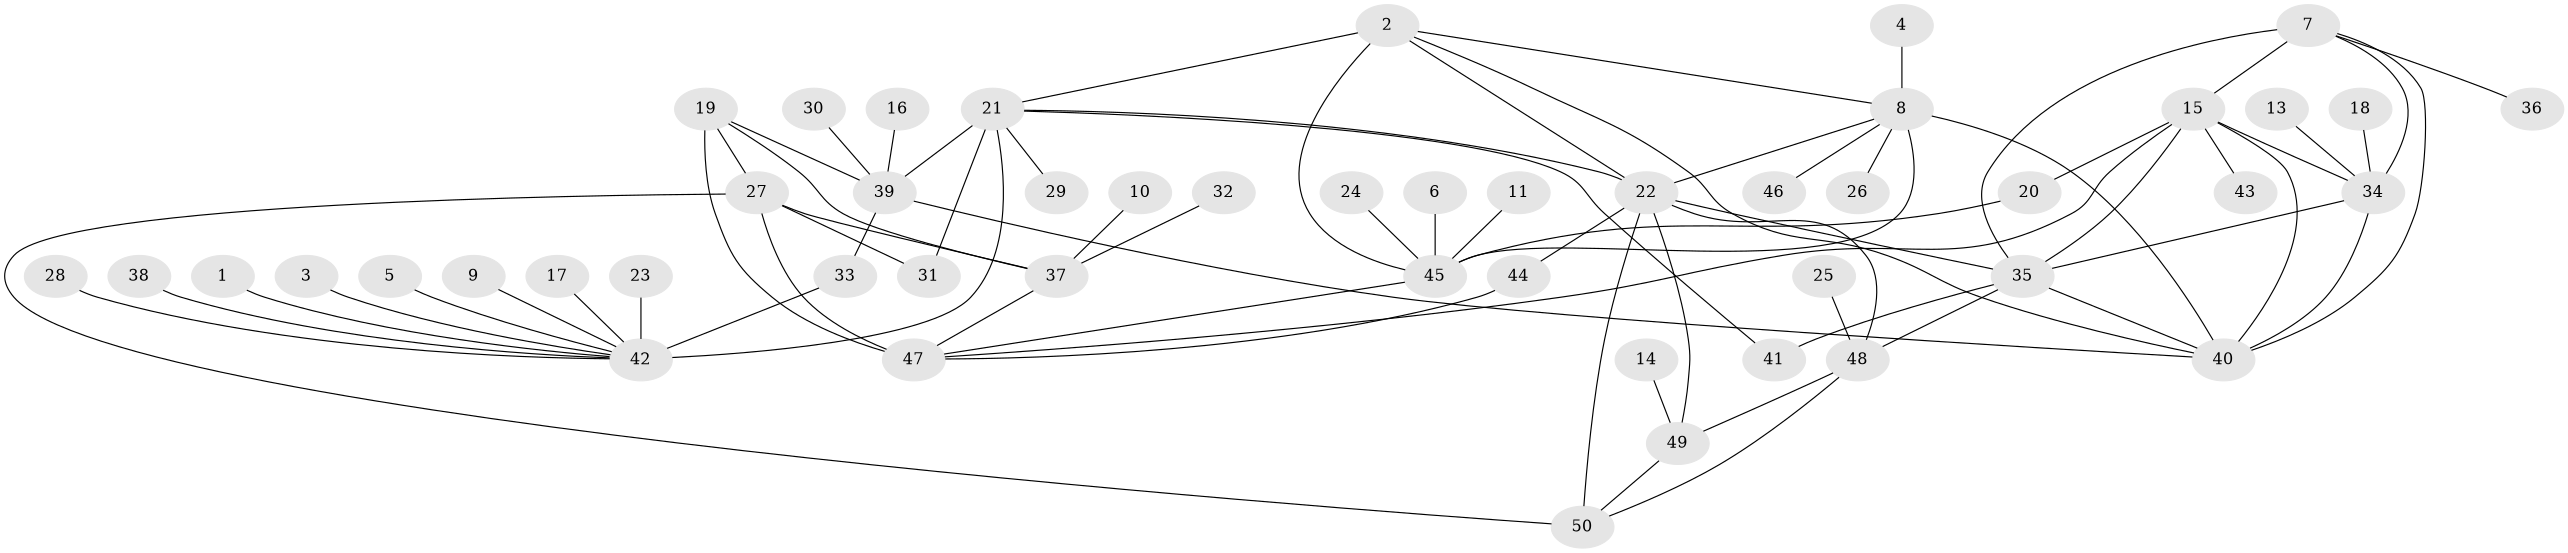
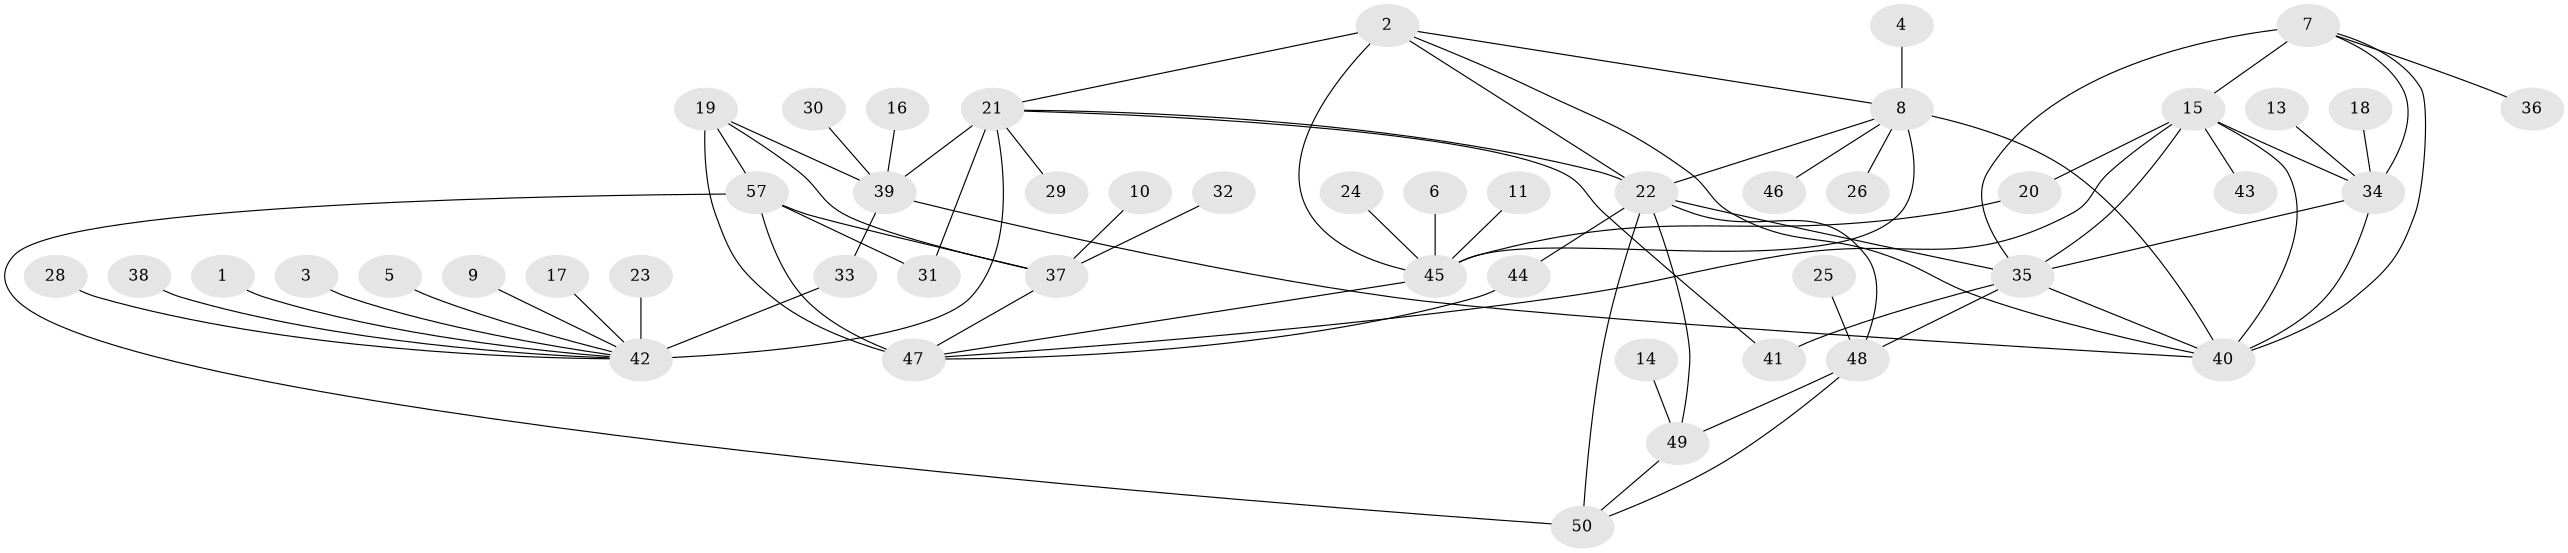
(757, 193) -> (757, 193)
